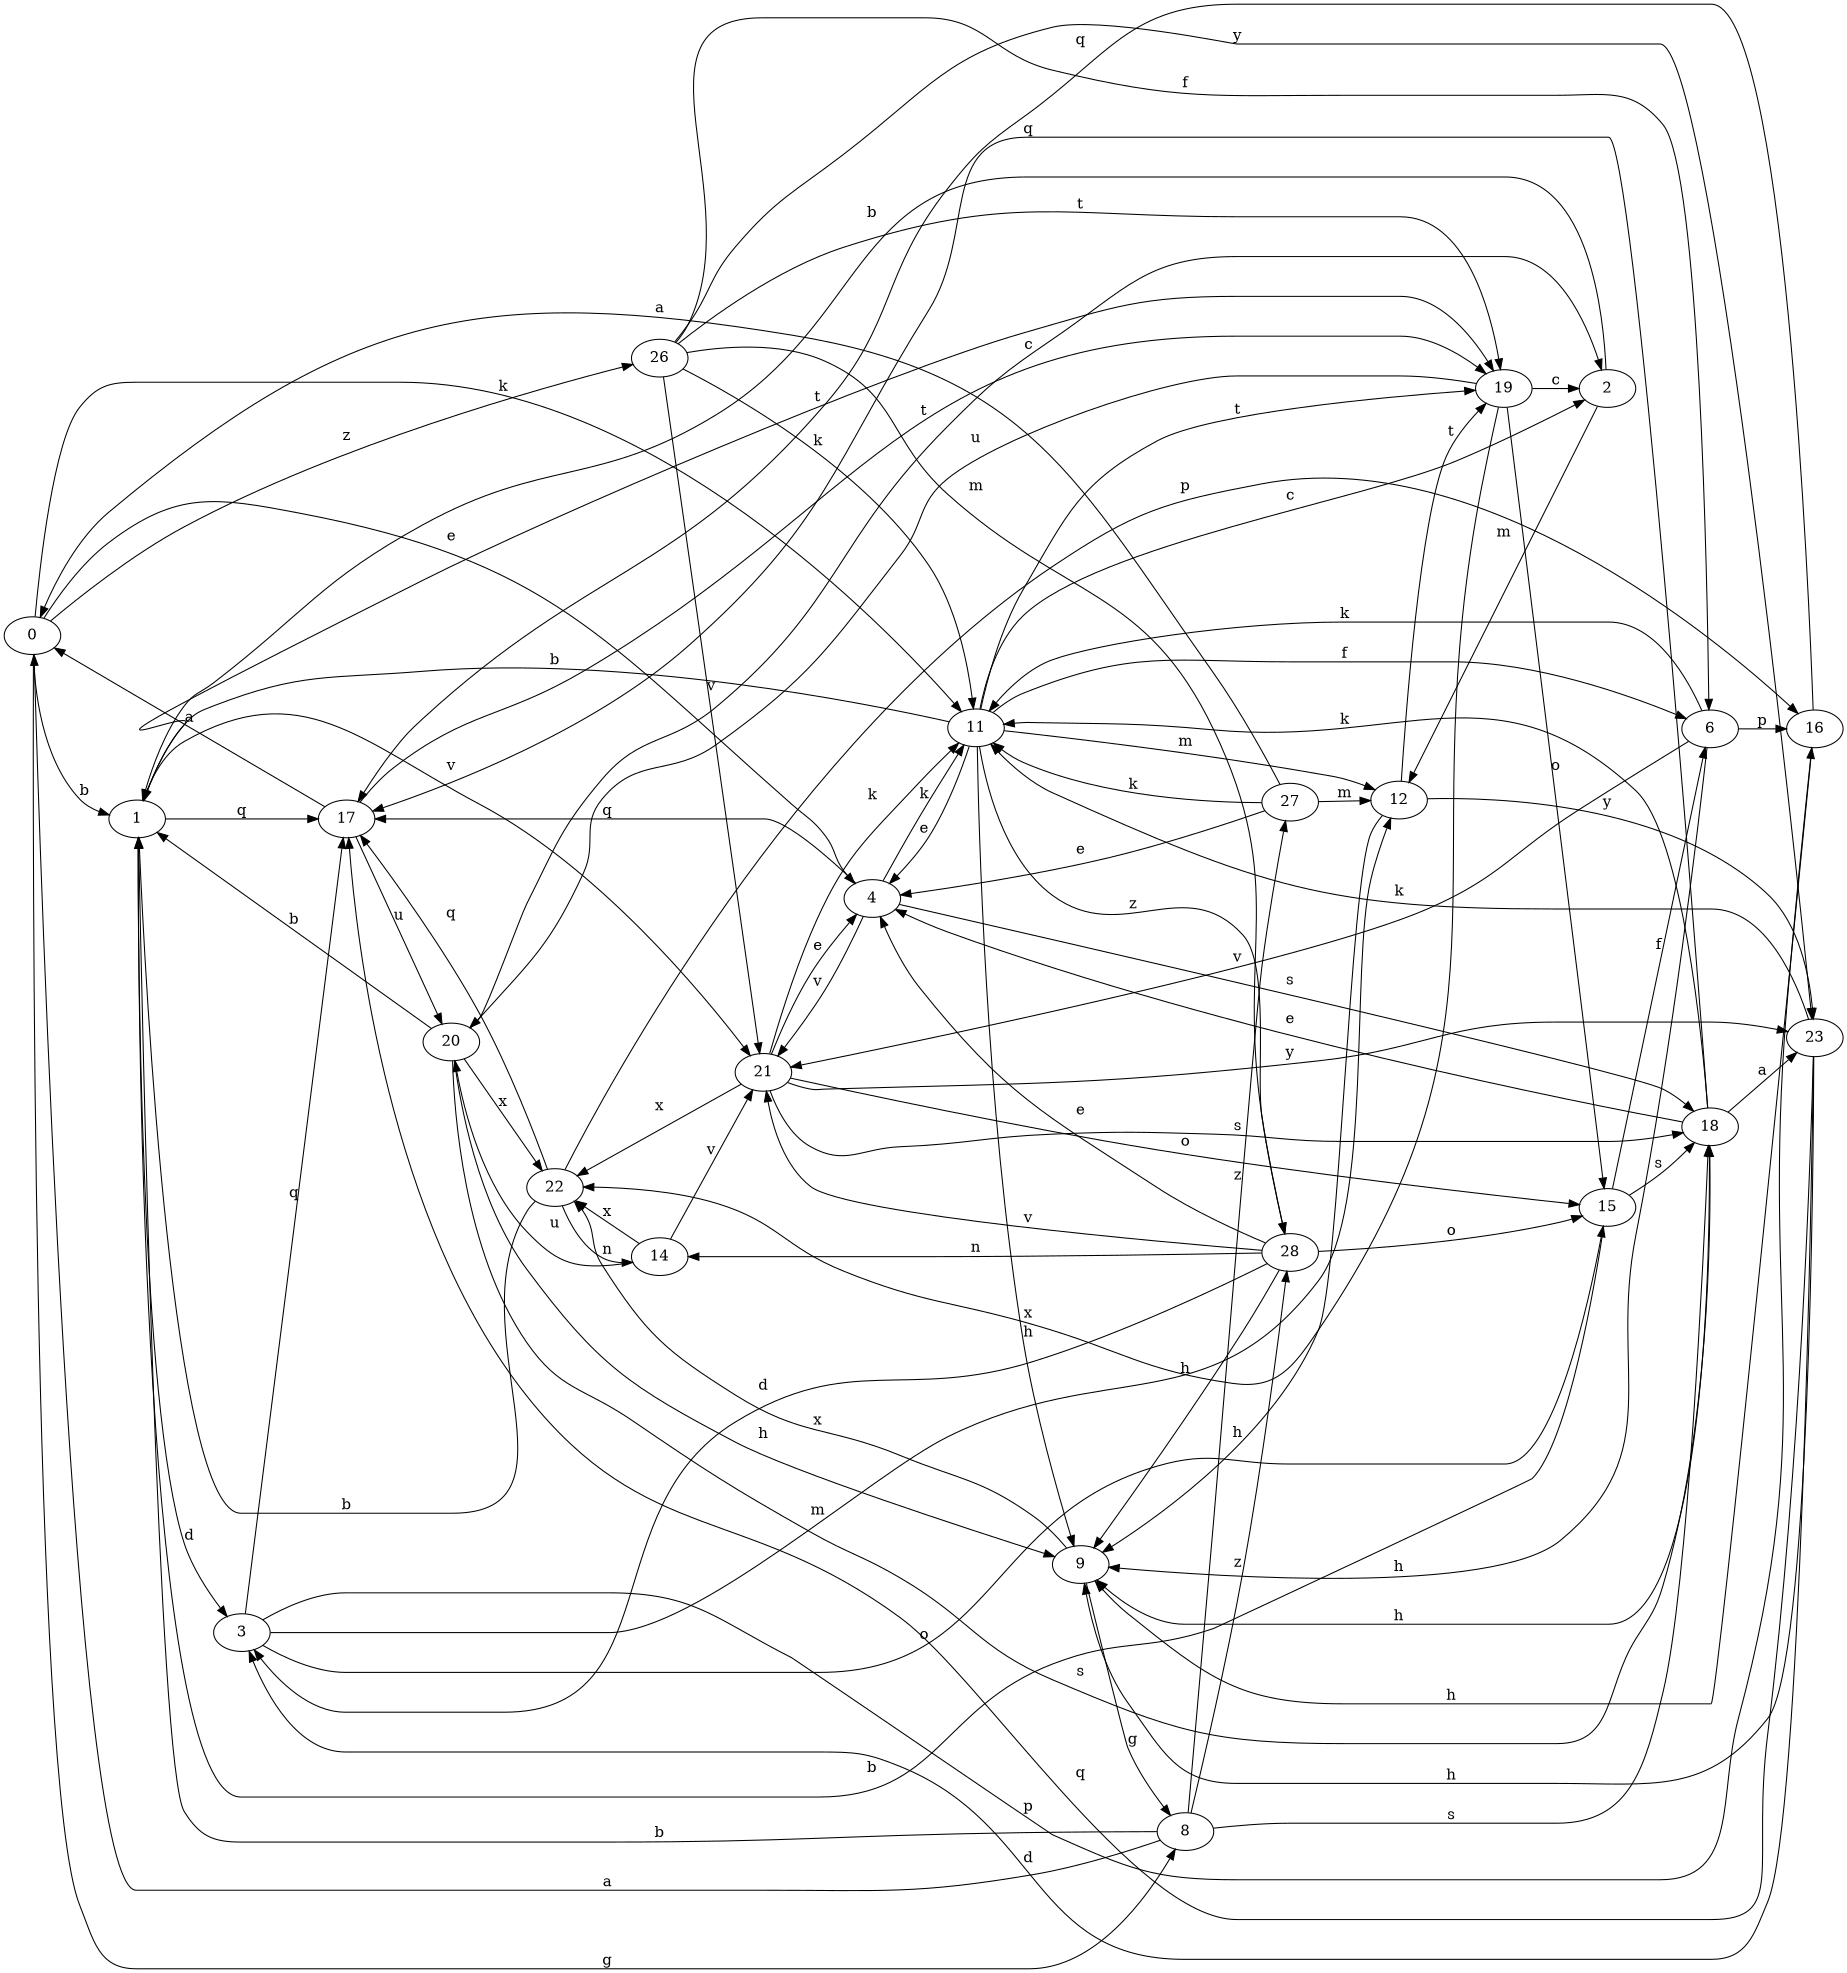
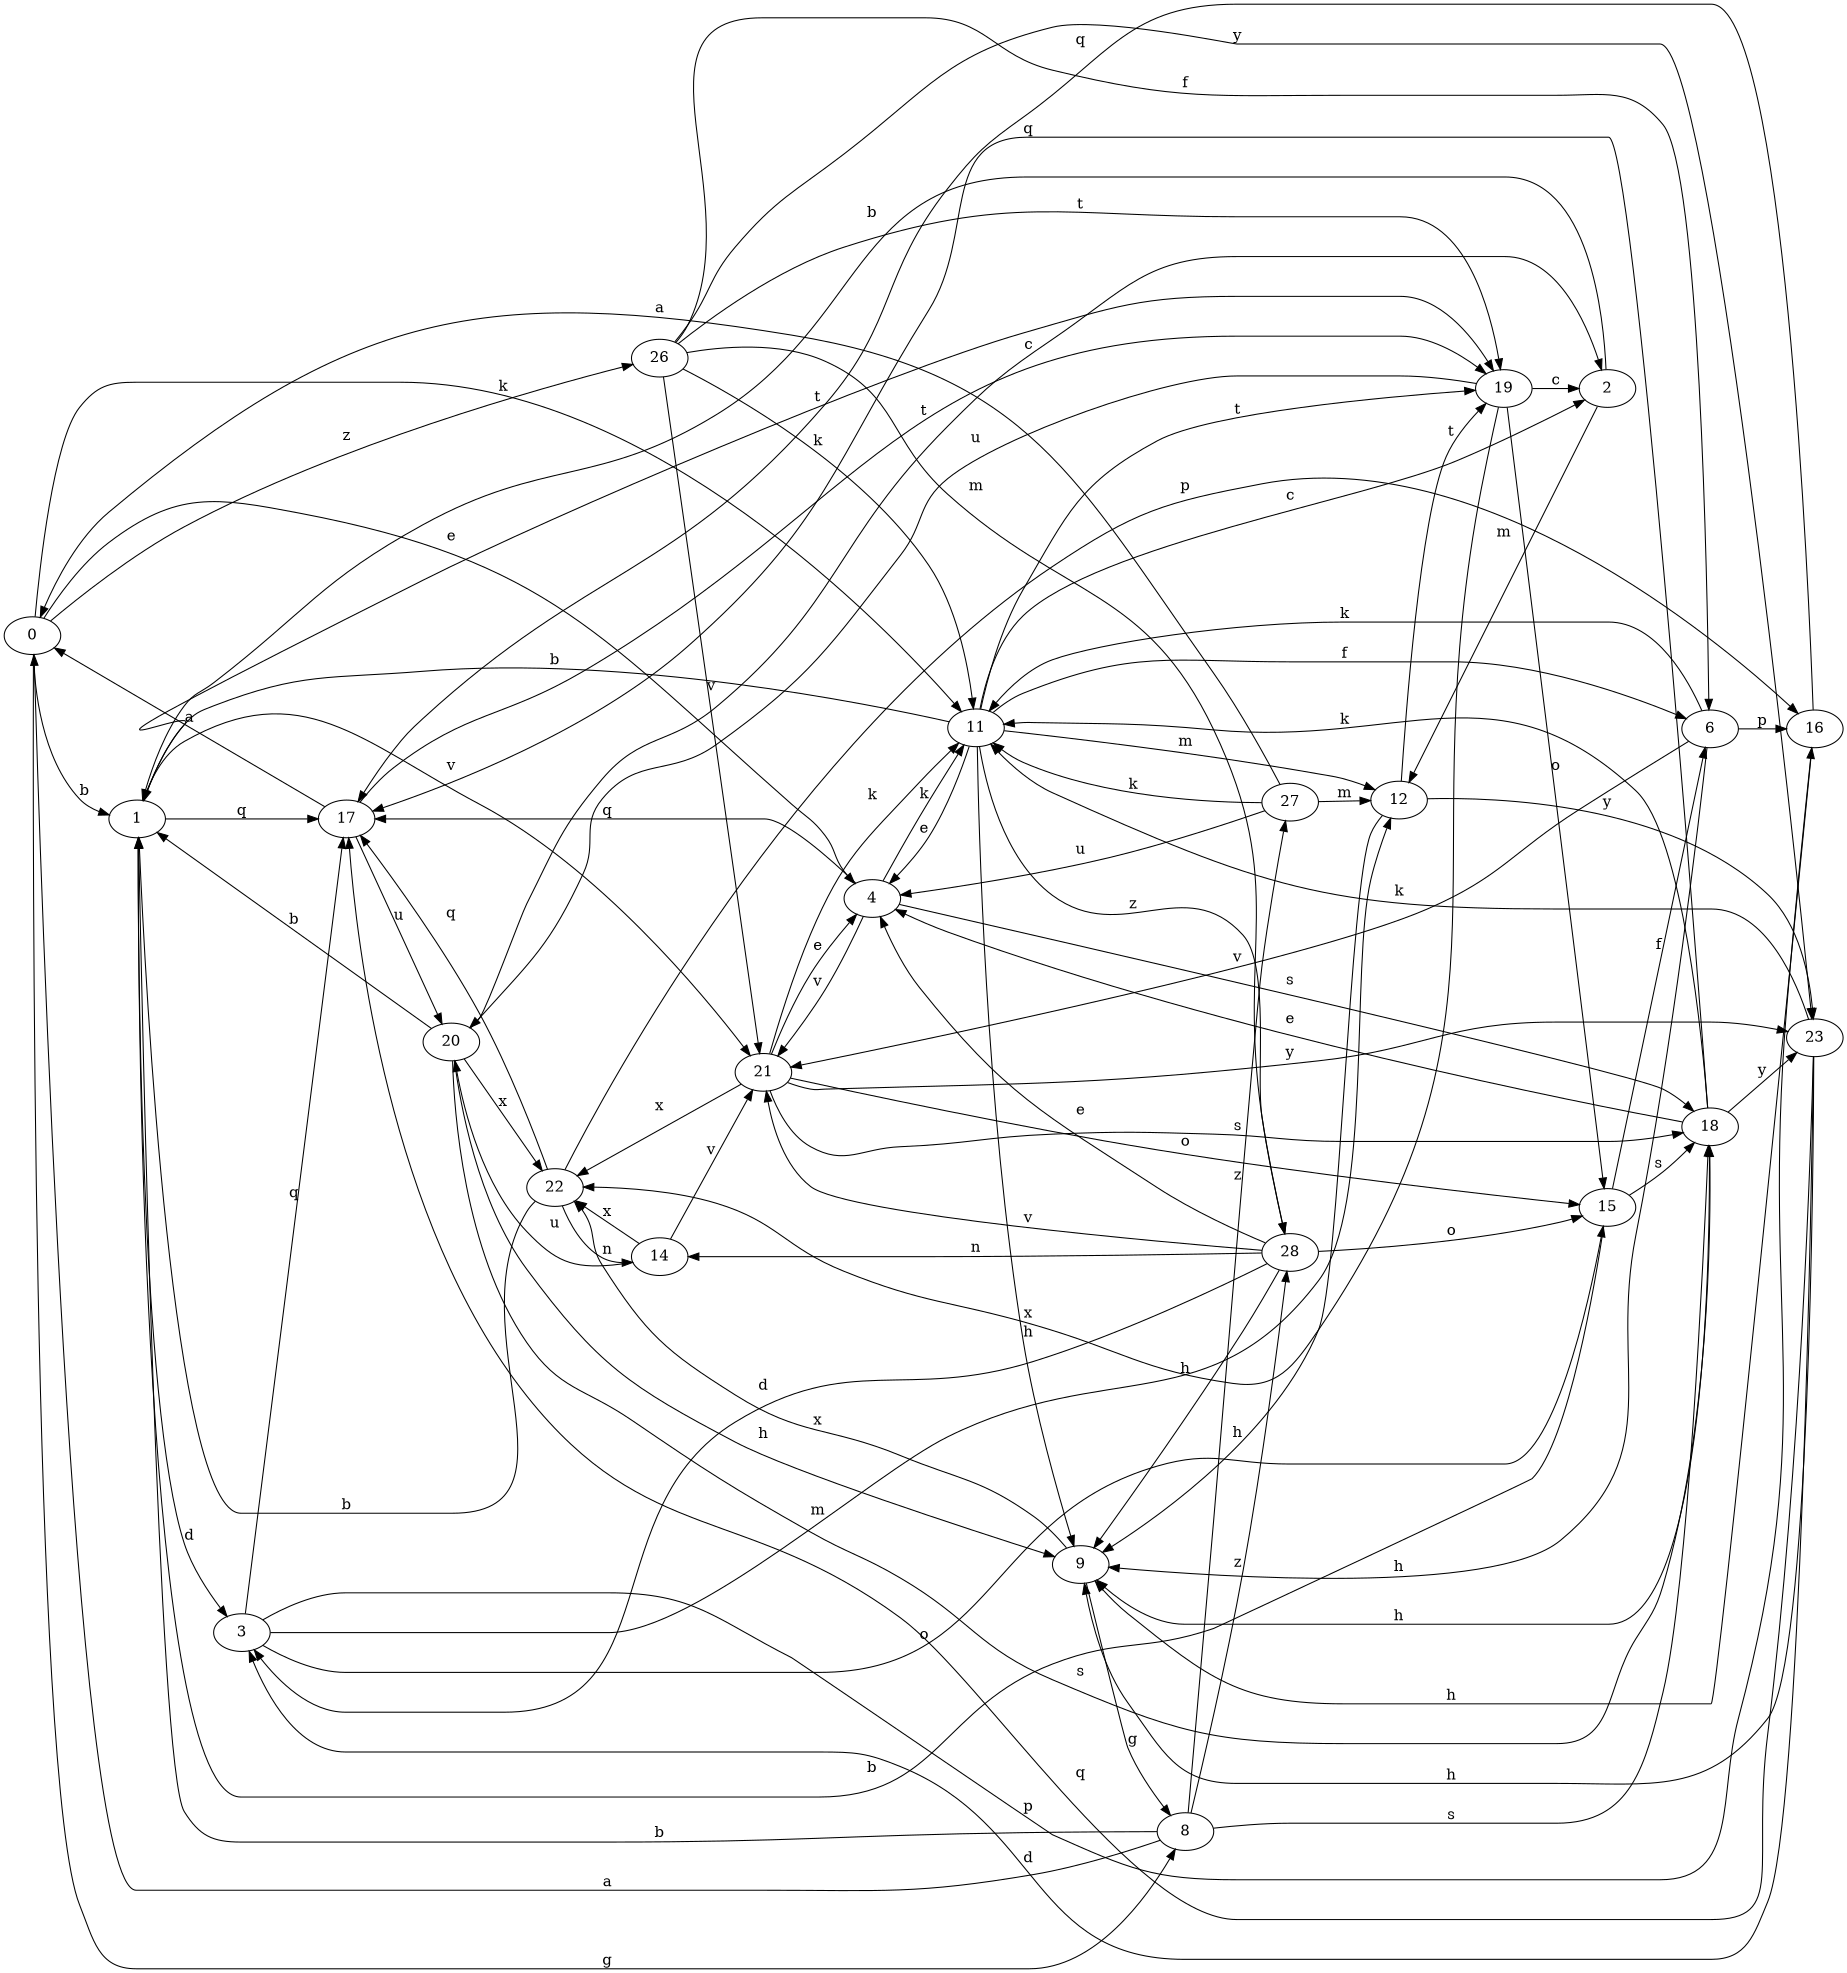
(1081, 850) -> (1081, 850)
(1762, 1071) -> (1762, 1071)
